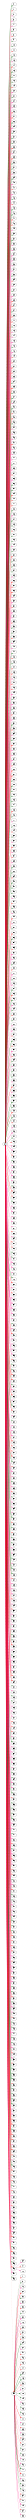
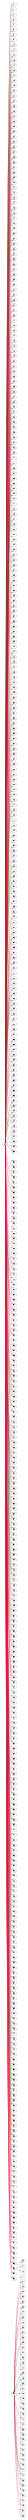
(14, 1157) -> none
